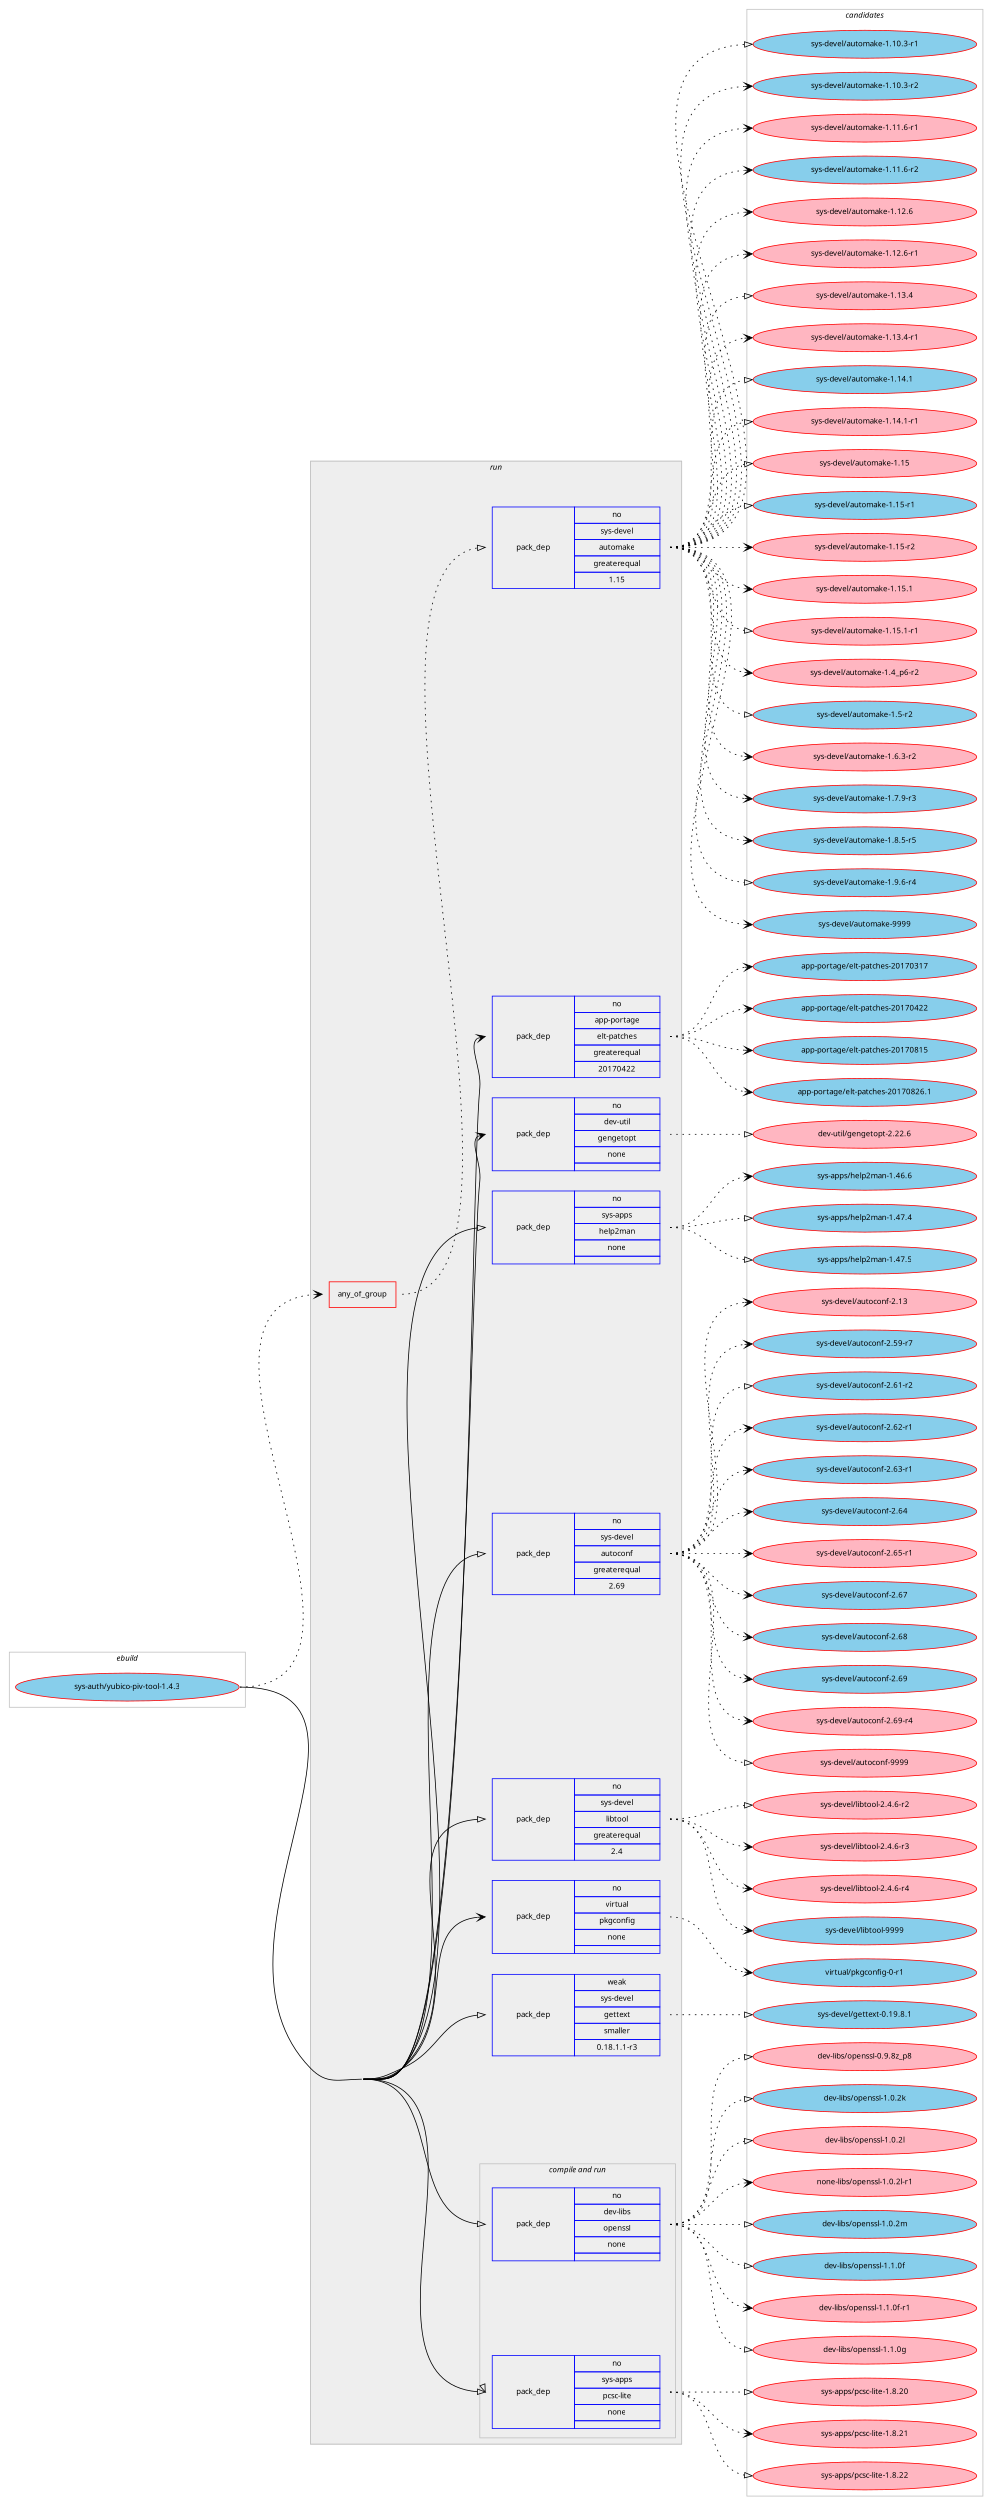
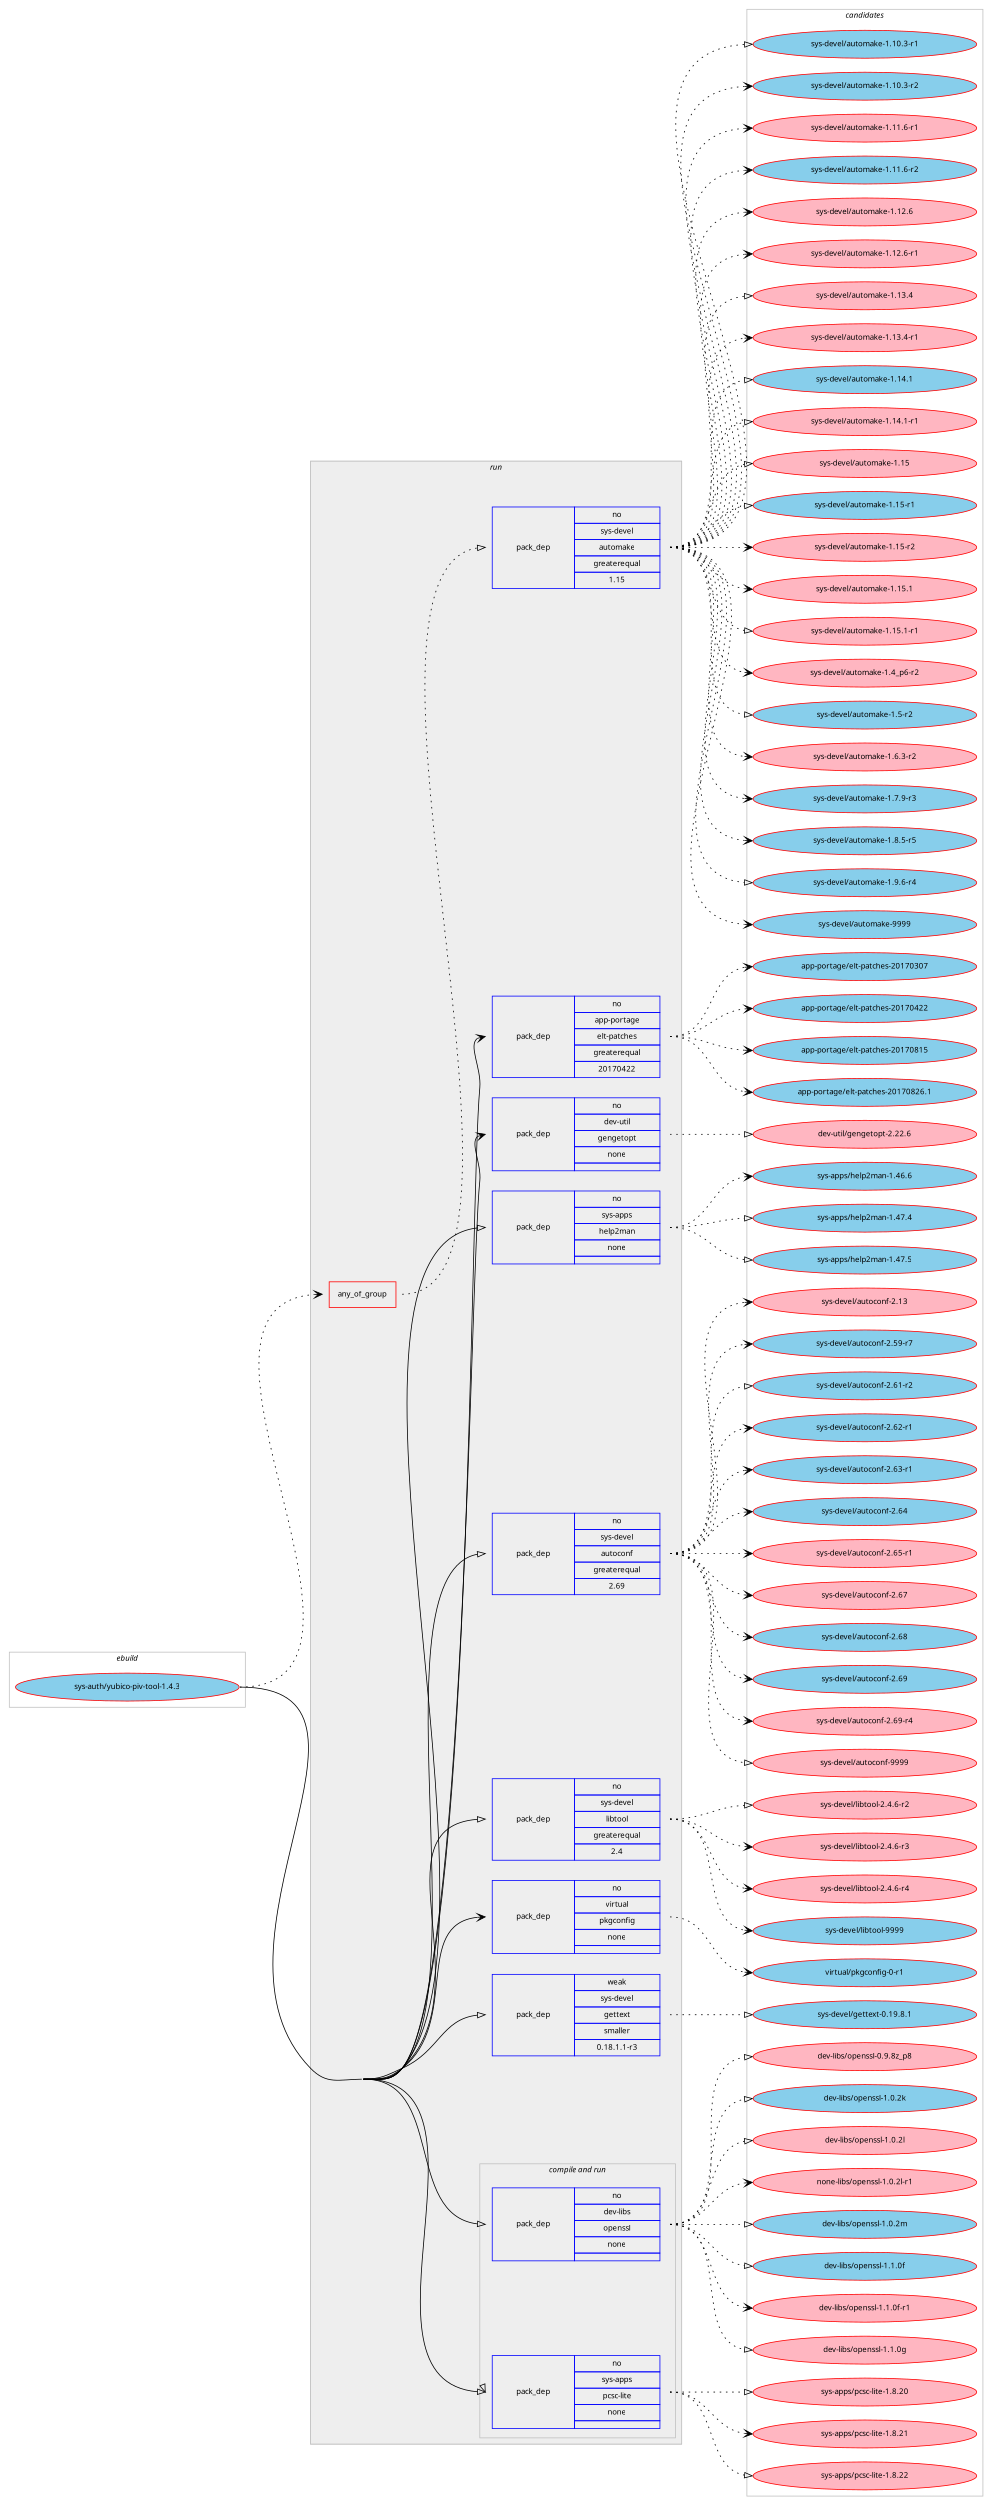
(865, 967) -> (865, 967)
(865, 1595) -> (865, 1595)
